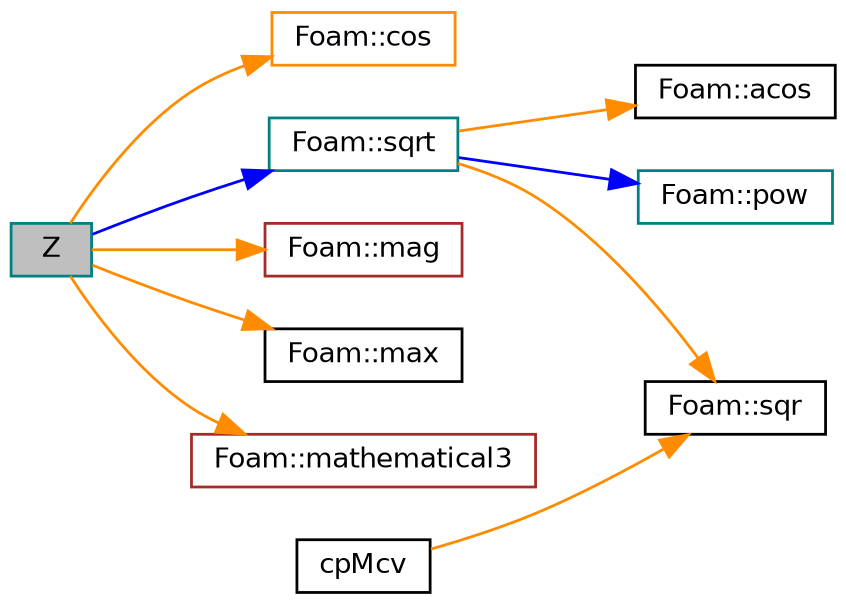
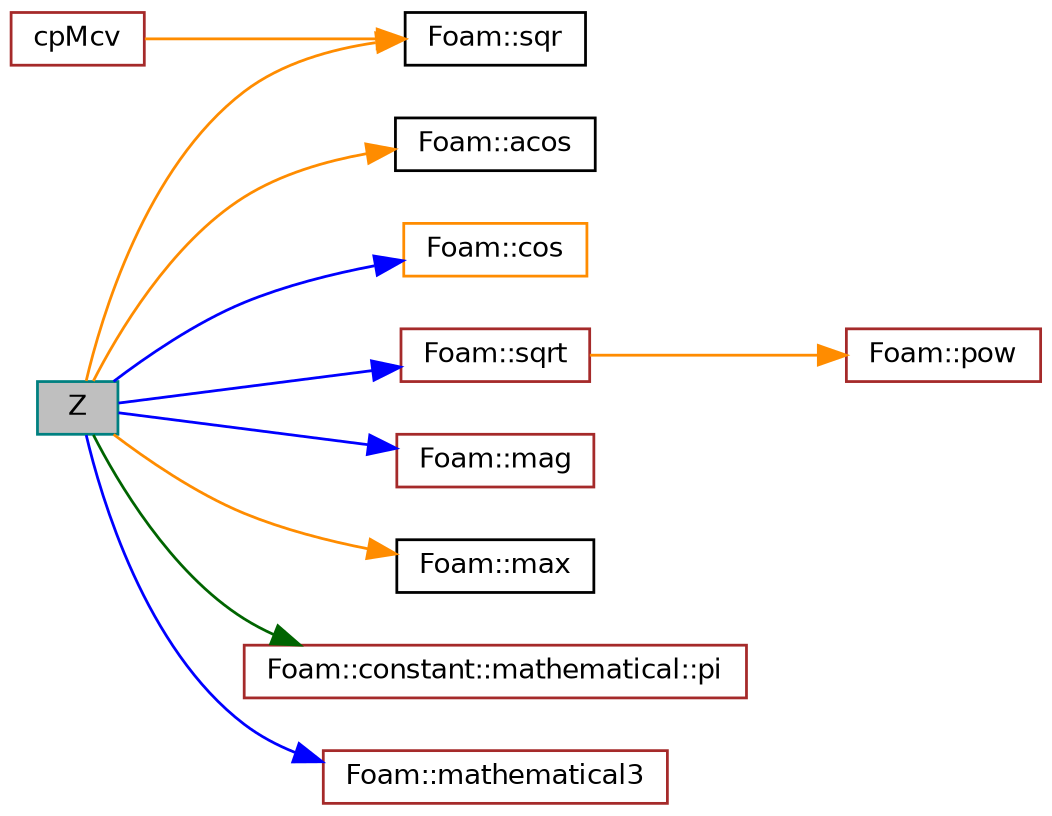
(533, 120) -> (201, 231)
(145, 130) -> (236, 306)
(364, 144) -> (495, 355)
(534, 168) -> (704, 355)
(735, 197) -> (944, 355)
(593, 241) -> (178, 162)
(164, 250) -> (243, 429)
(135, 360) -> (156, 618)
(364, 566) -> (78, 39)
none -> (495, 672)
